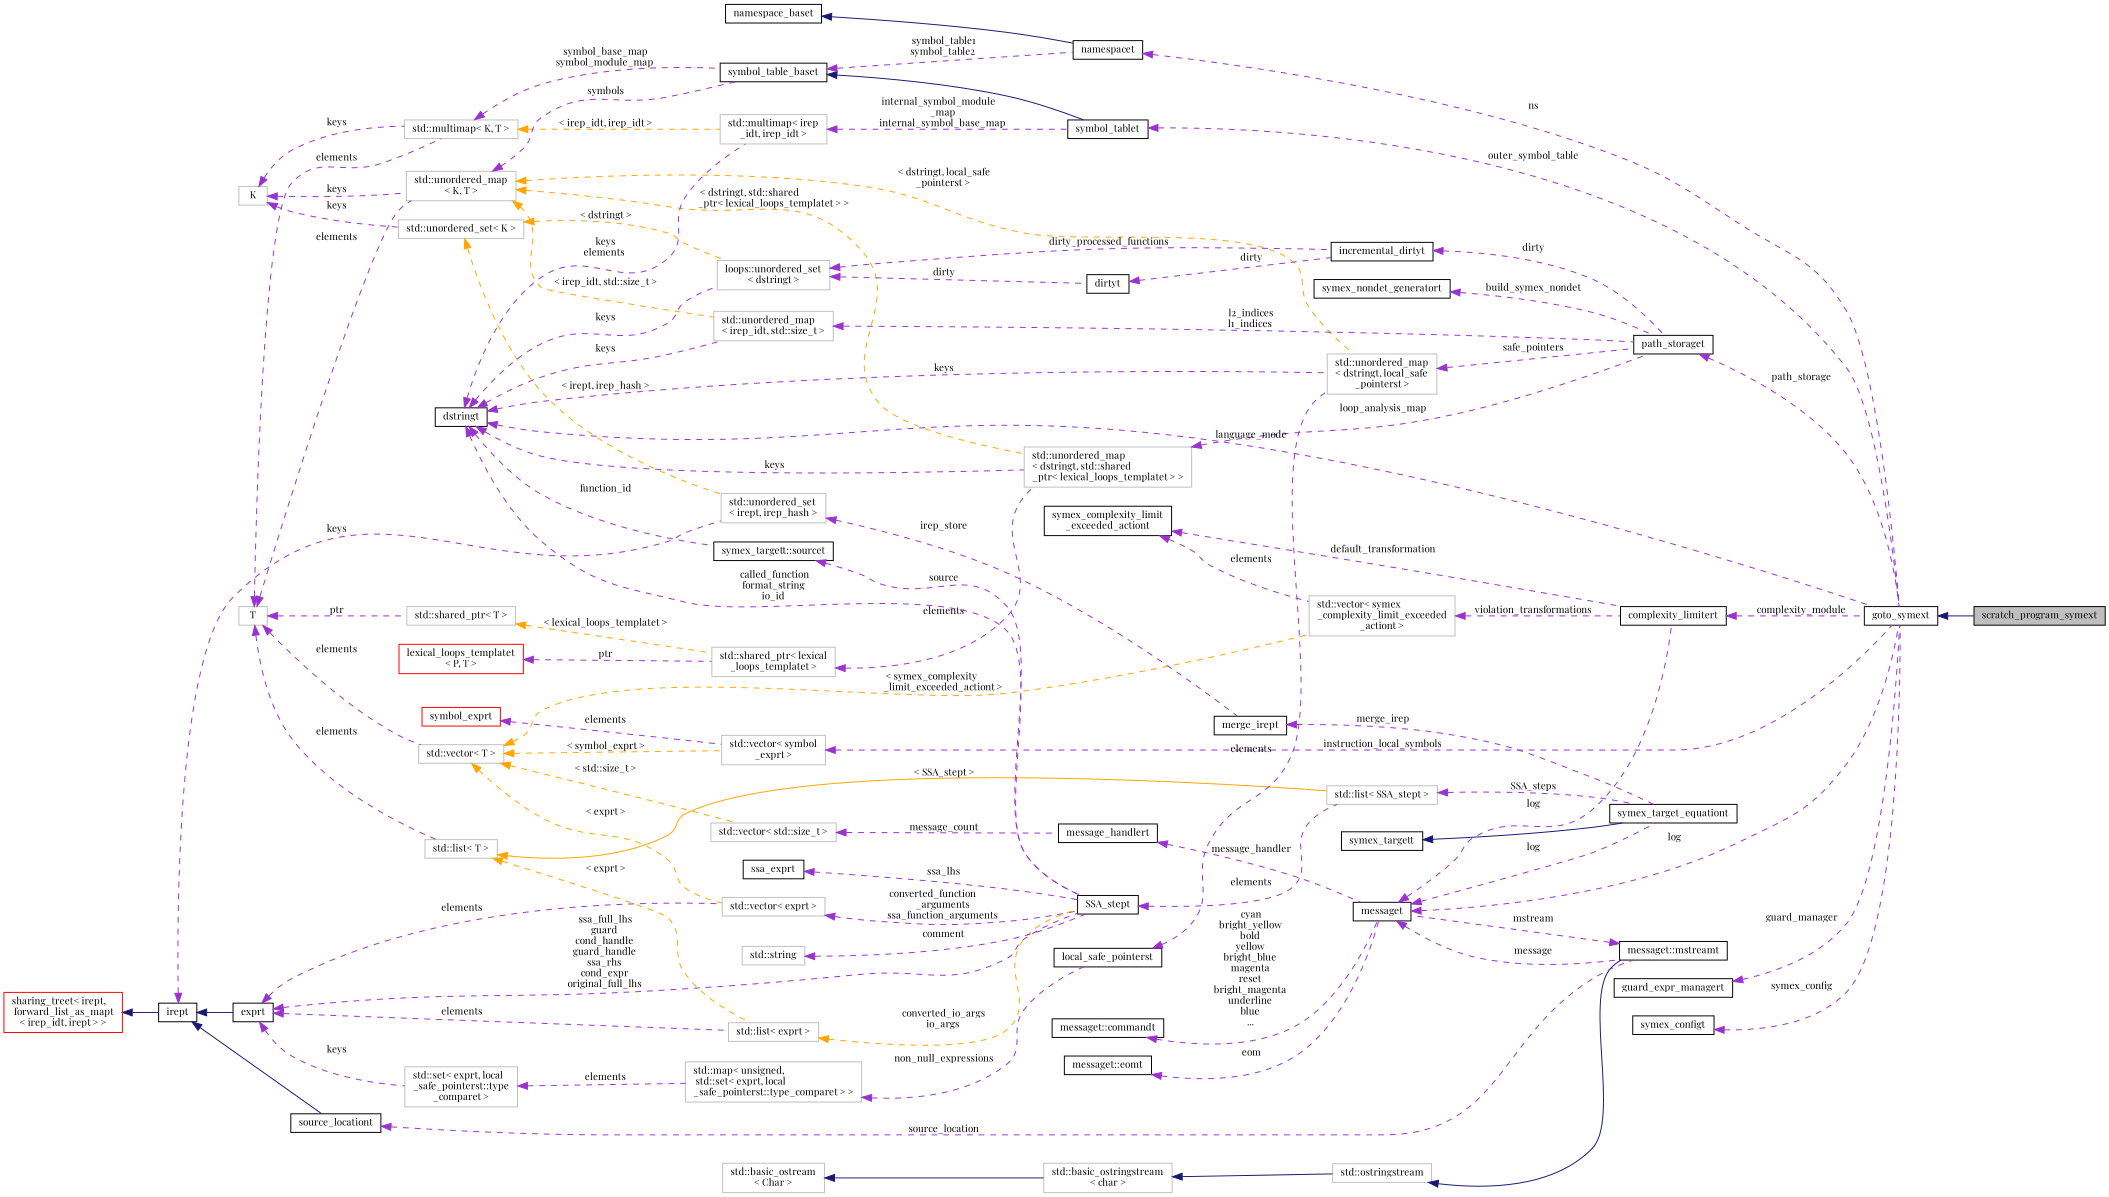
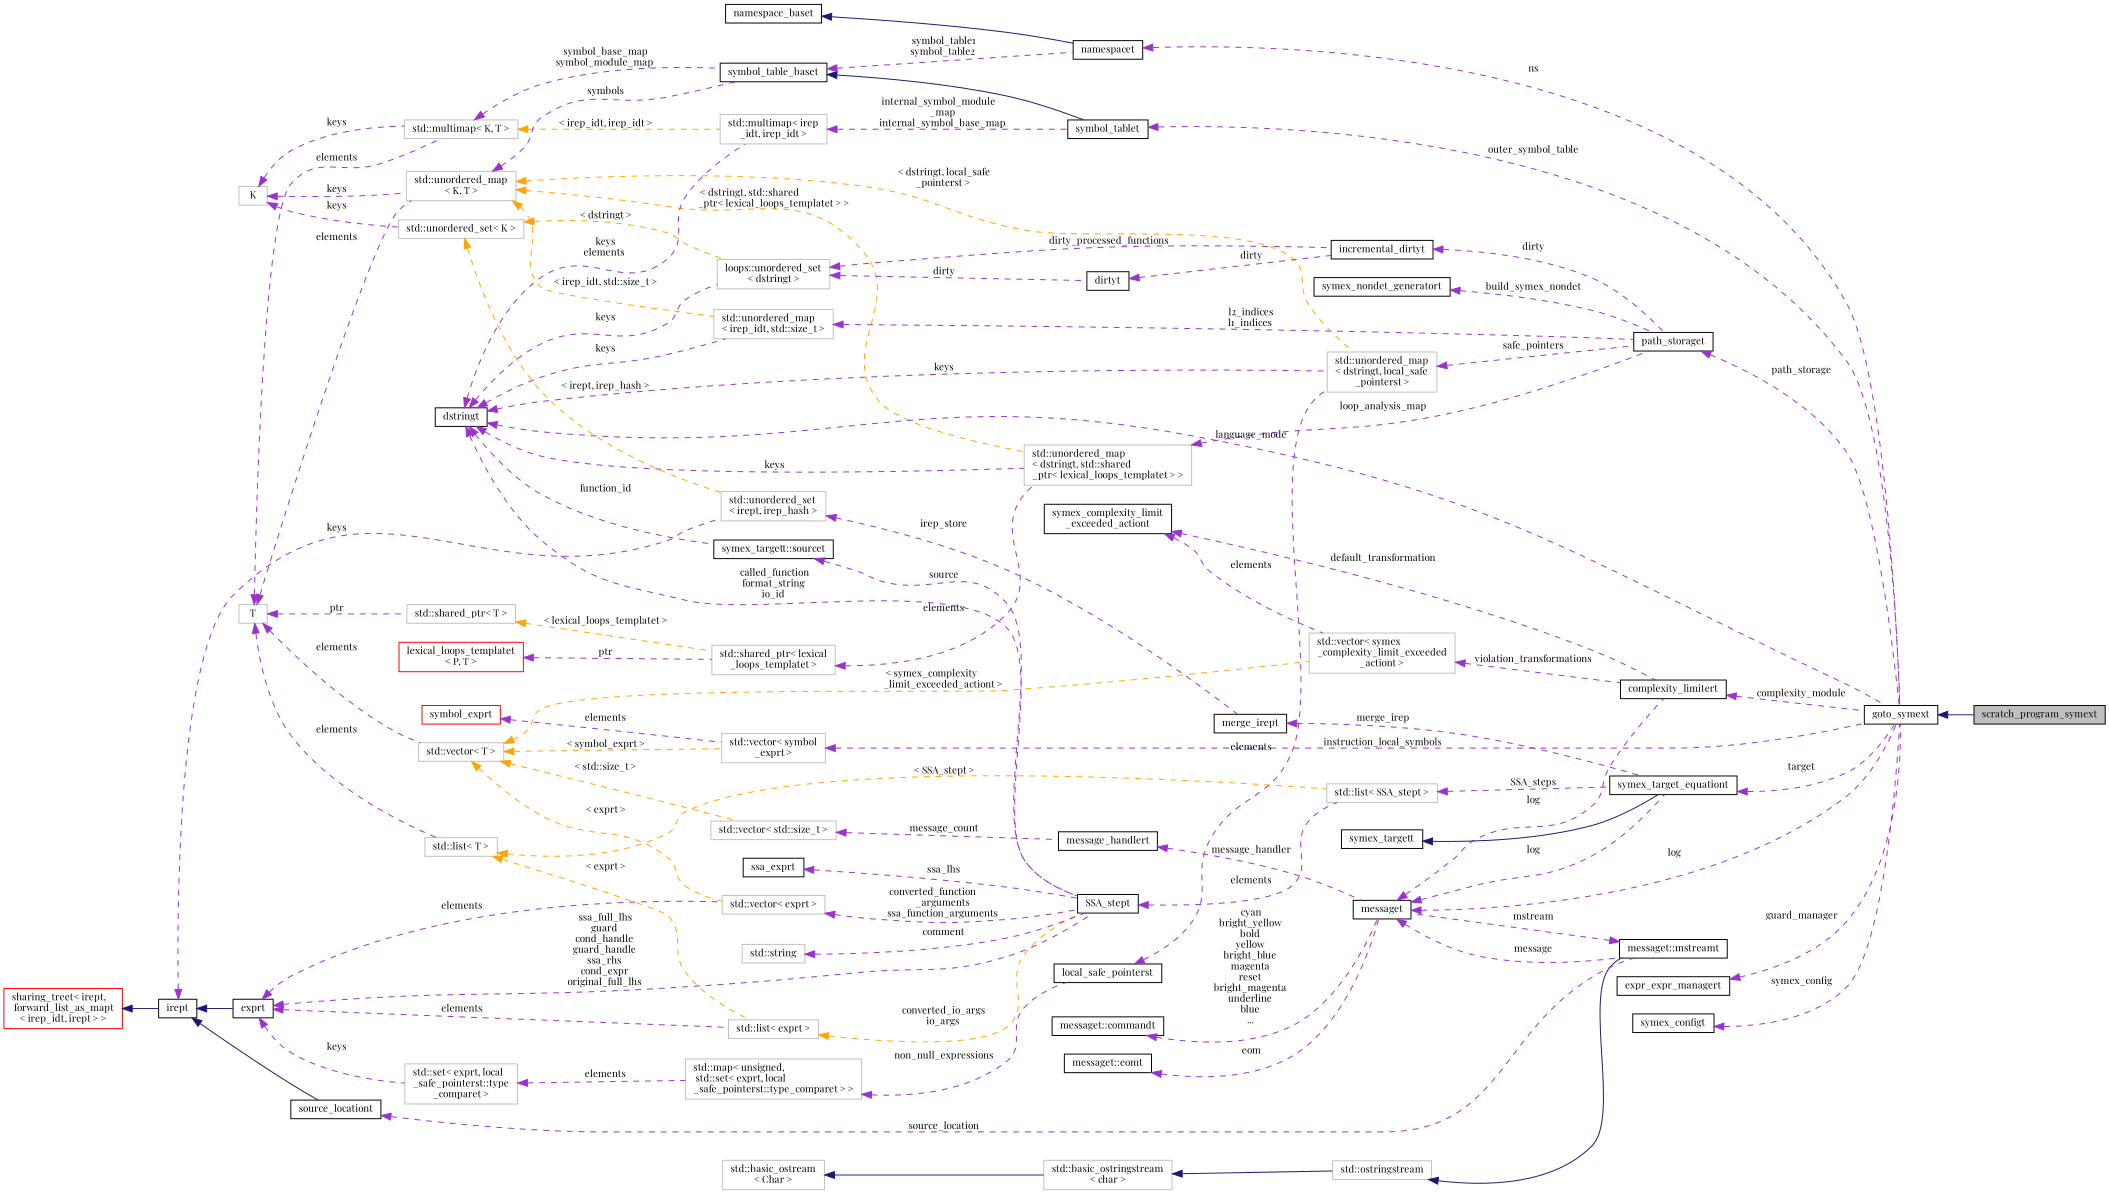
(908, 779) -> (908, 777)
none -> (1832, 779)
(1673, 988) -> (1673, 986)
